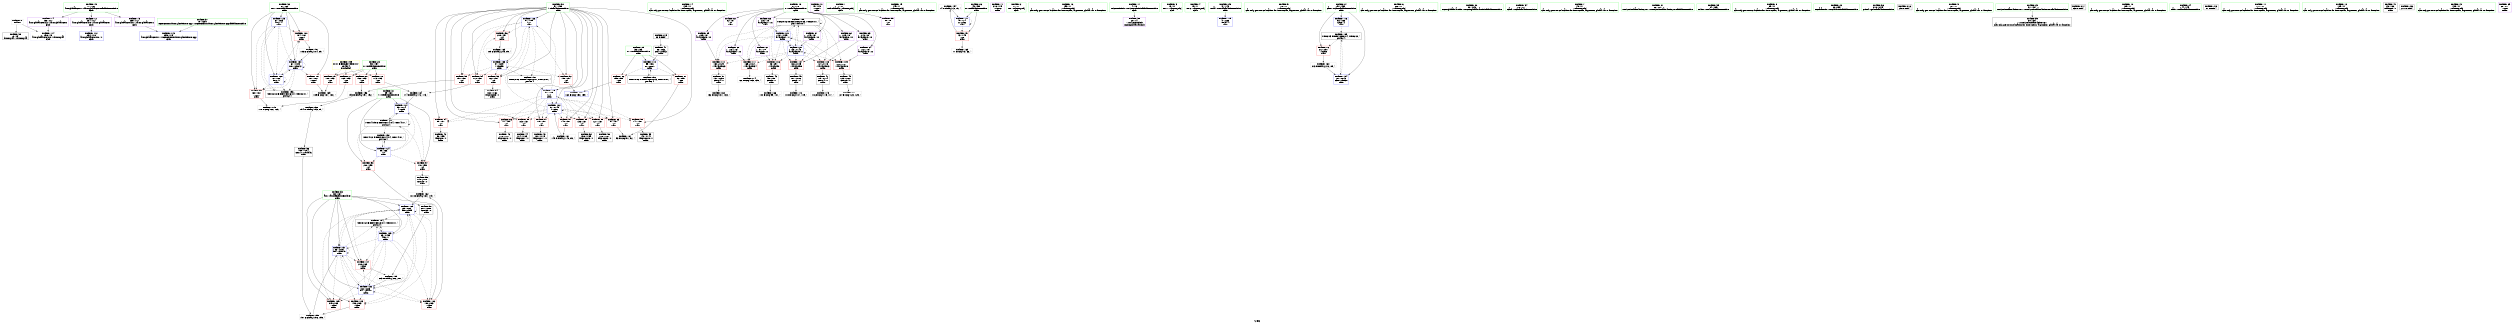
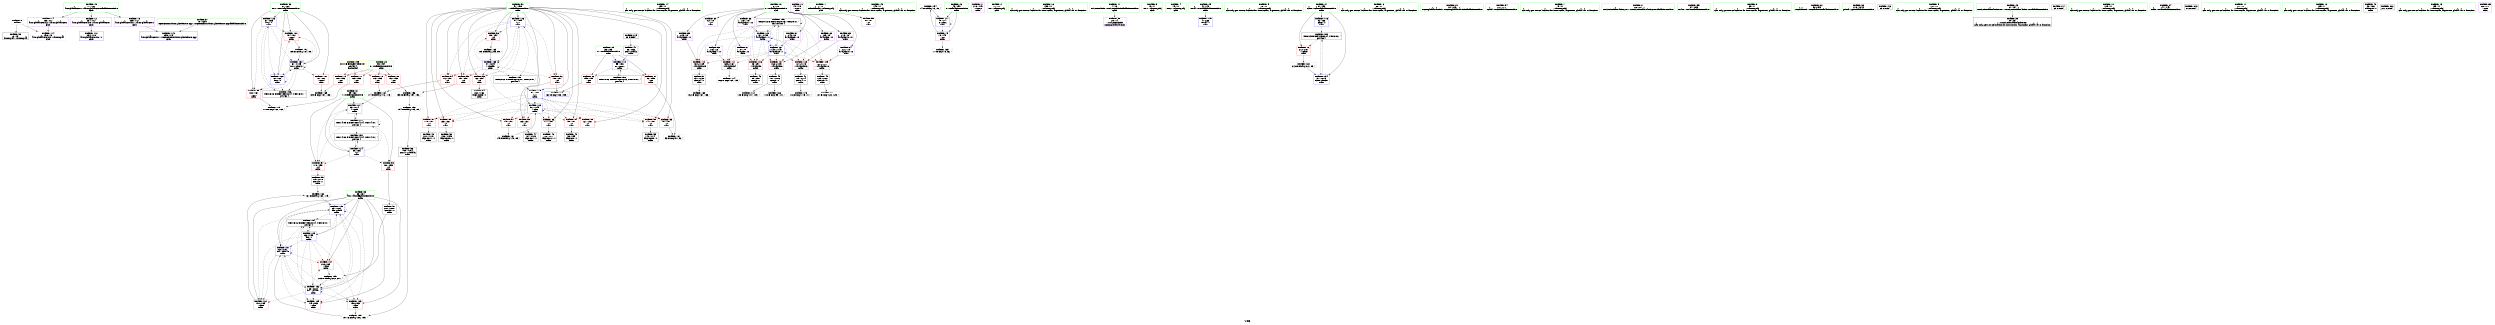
(587, 61) -> (531, 86)
(771, 87) -> (775, 87)
(604, 137) -> none
